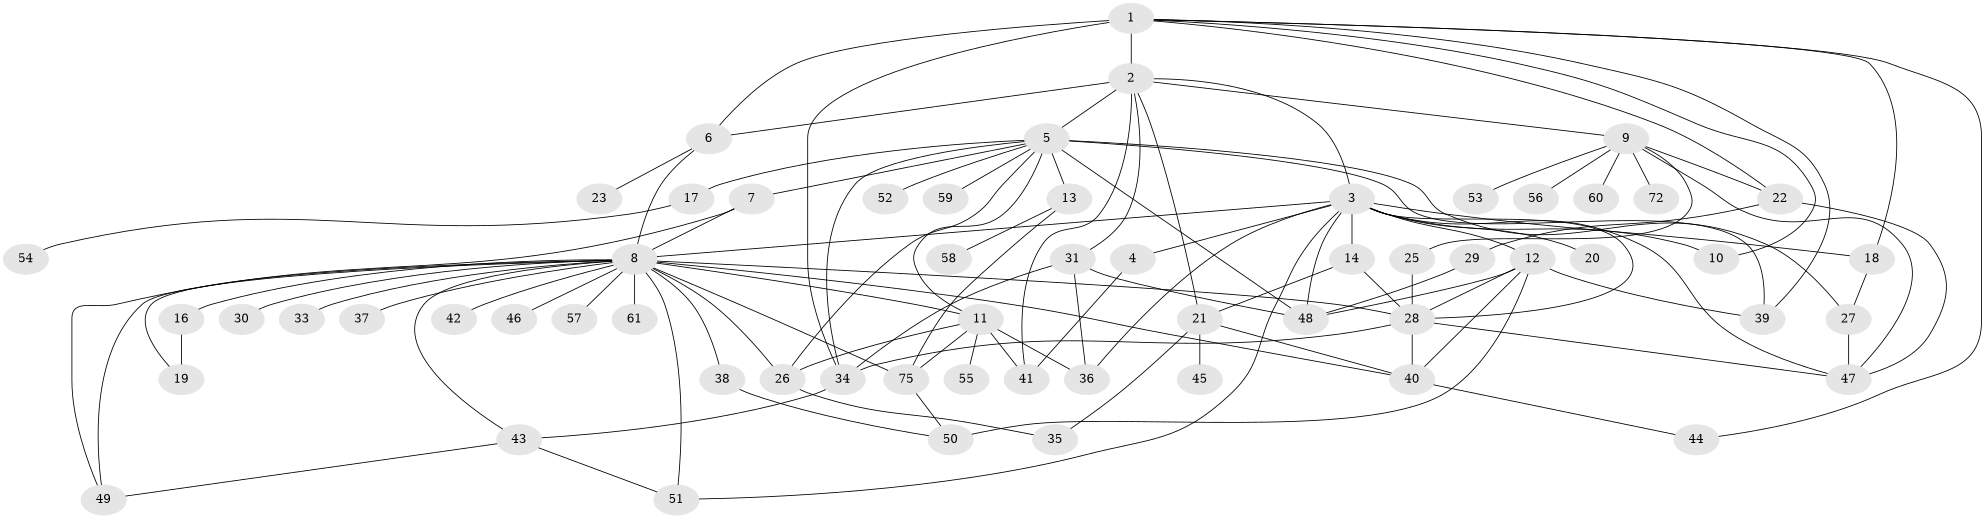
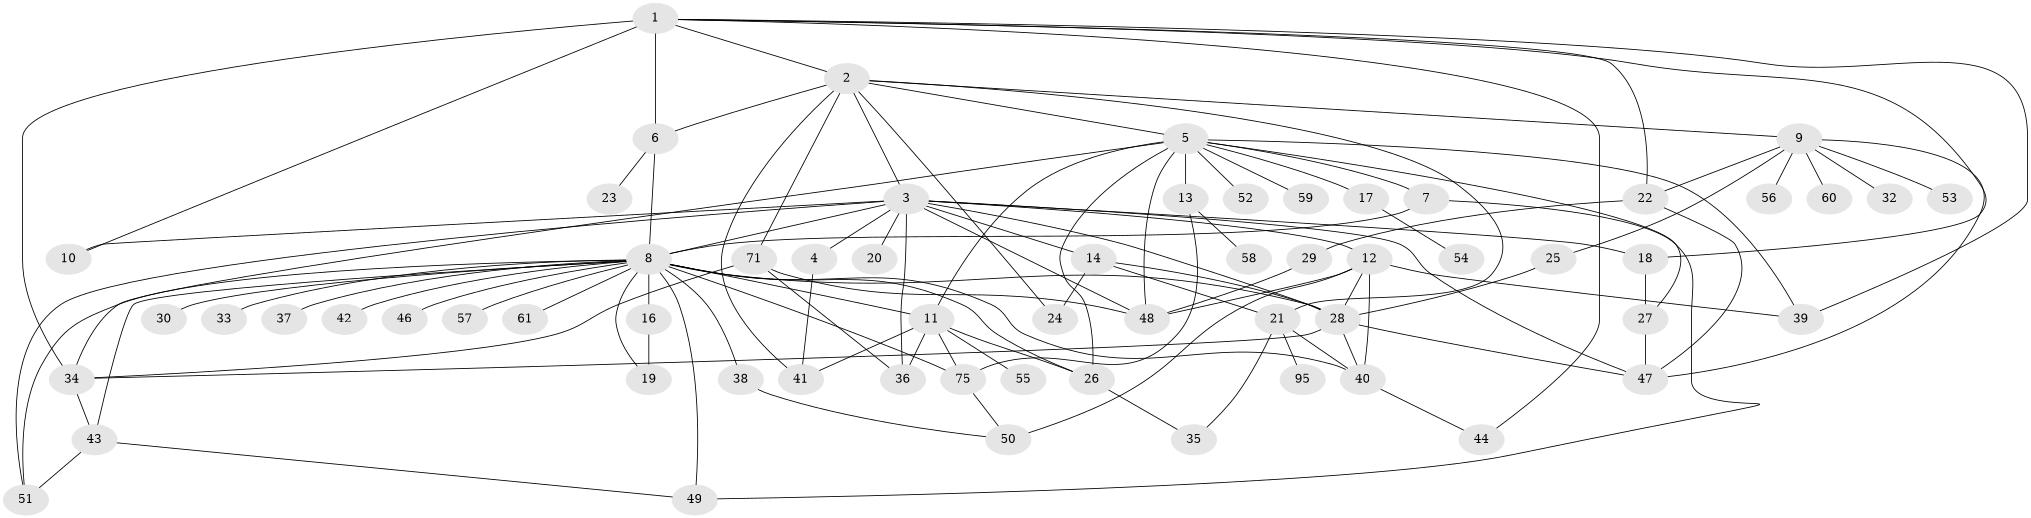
(1656, 199) -> (1890, 199)
(1073, 259) -> (754, 259)
none -> (1055, 319)
(1200, 380) -> (1303, 380)
